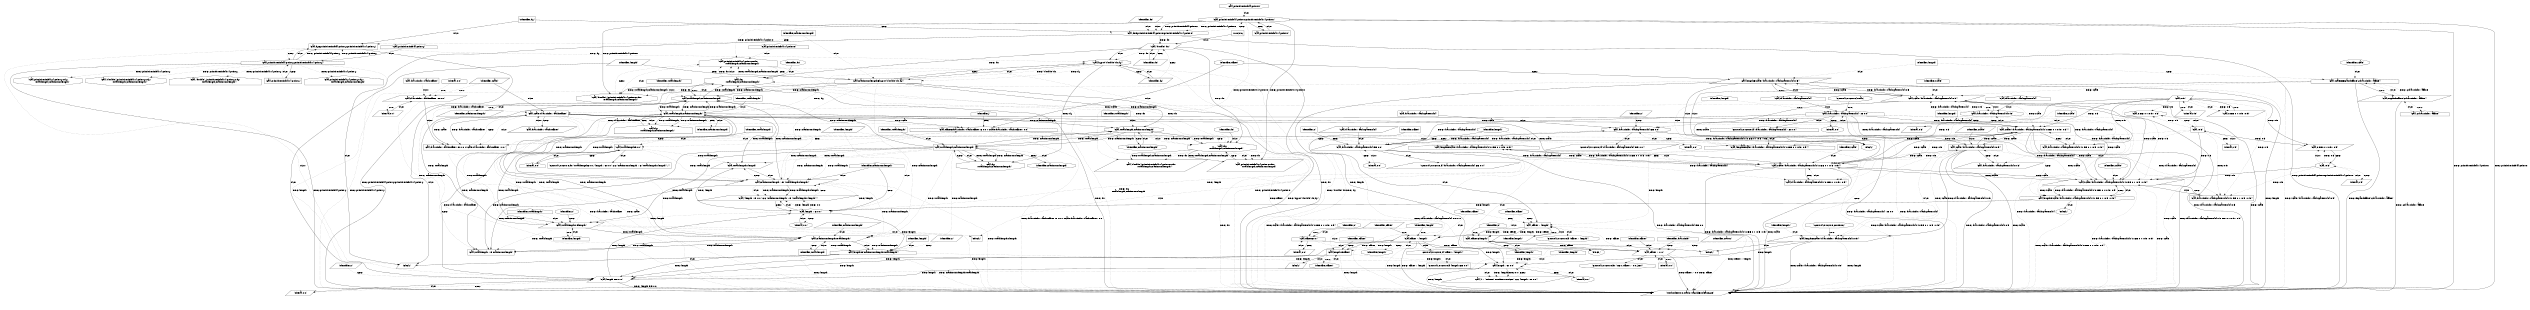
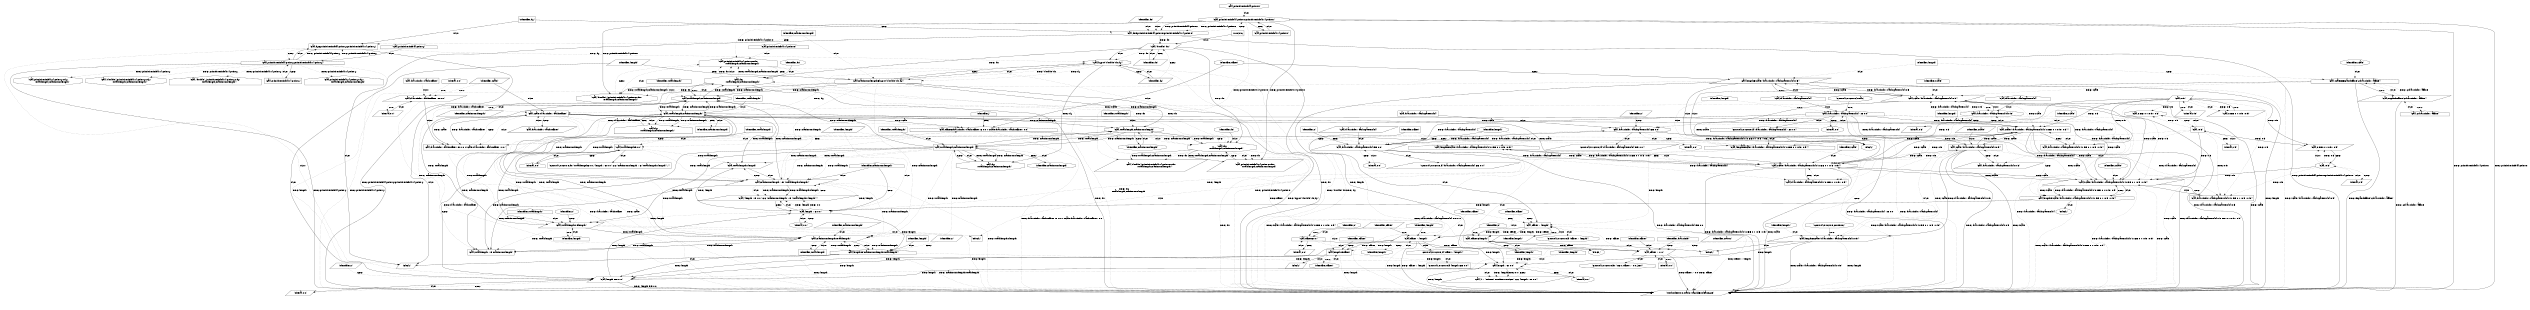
none -> (854, 247)
